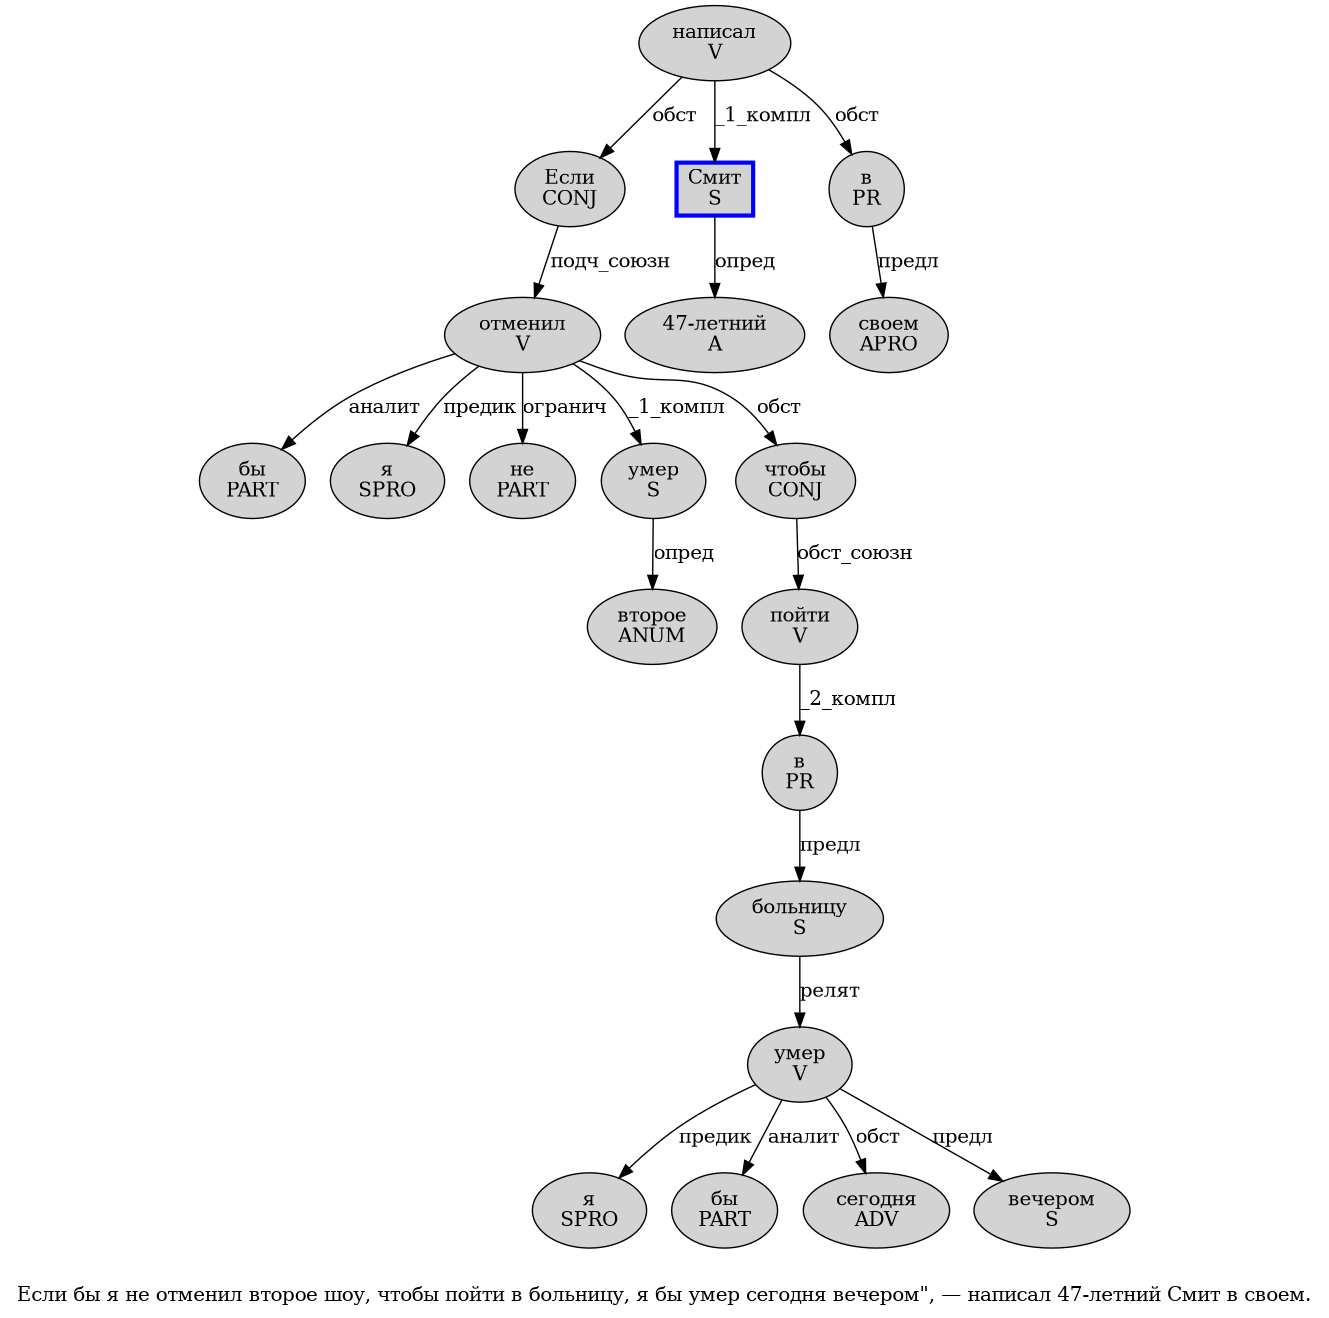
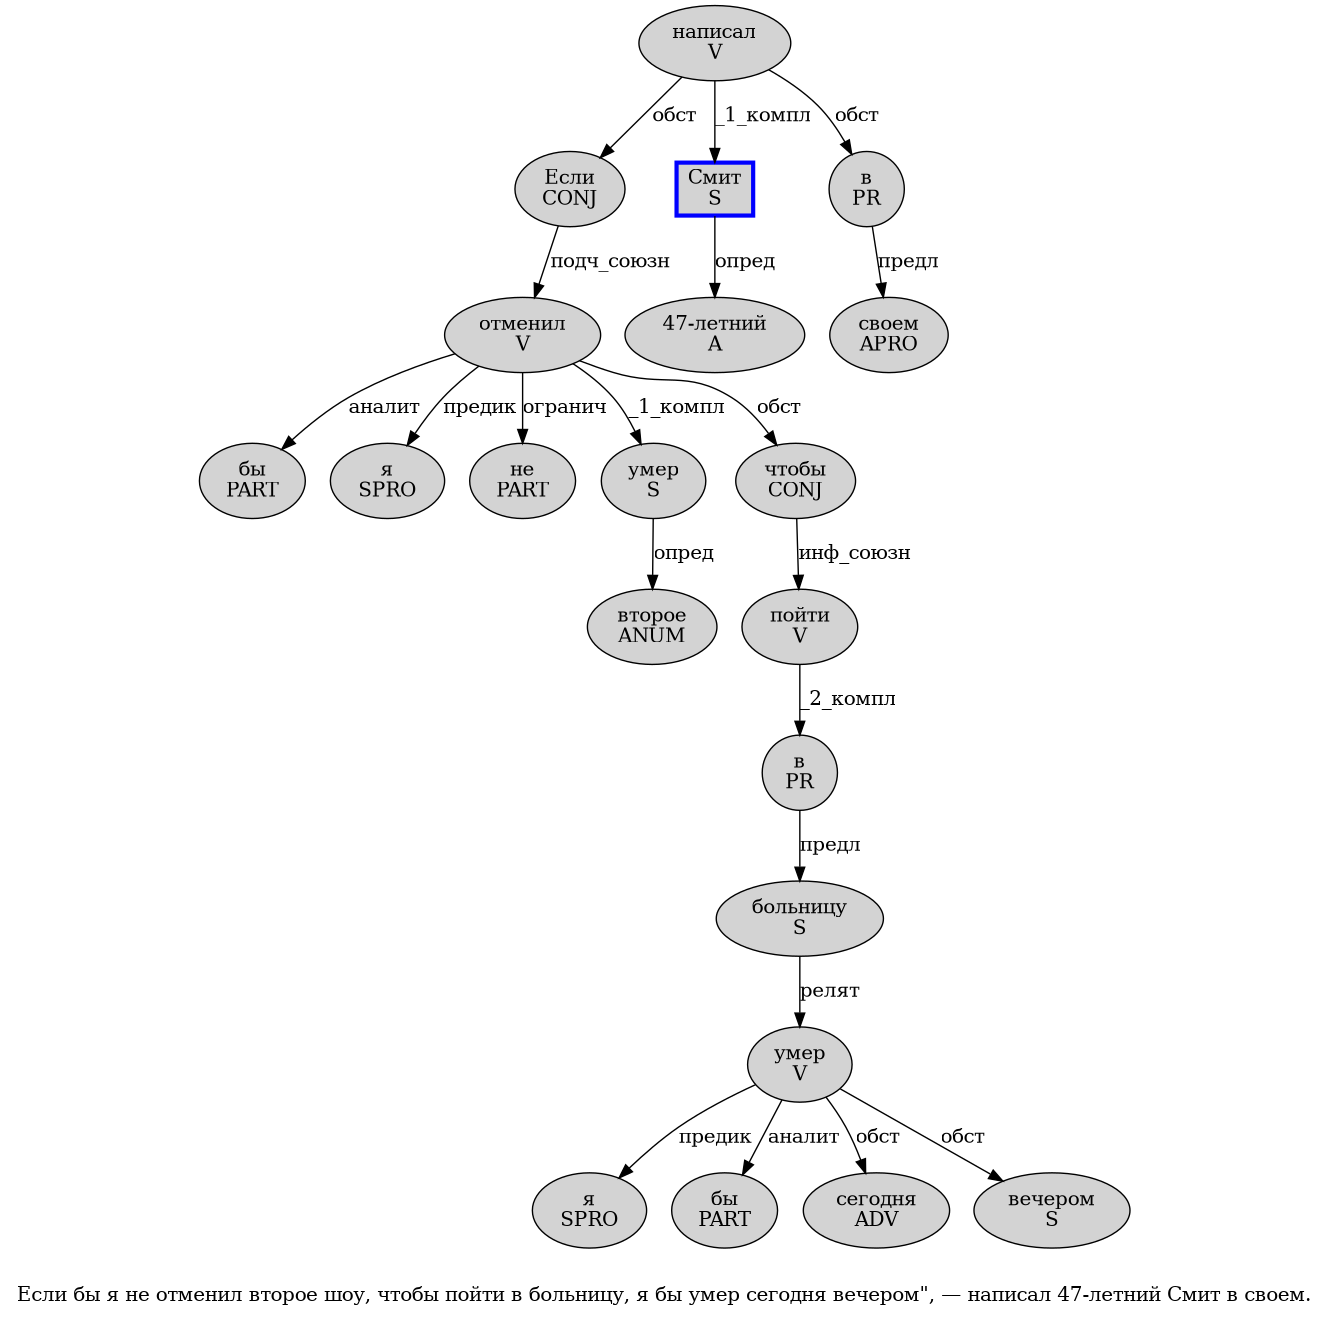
(855, 554) -> (855, 554)
(963, 1137) -> (963, 1137)
